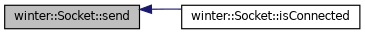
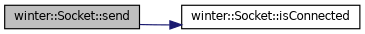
(167, 9) -> (155, 25)
